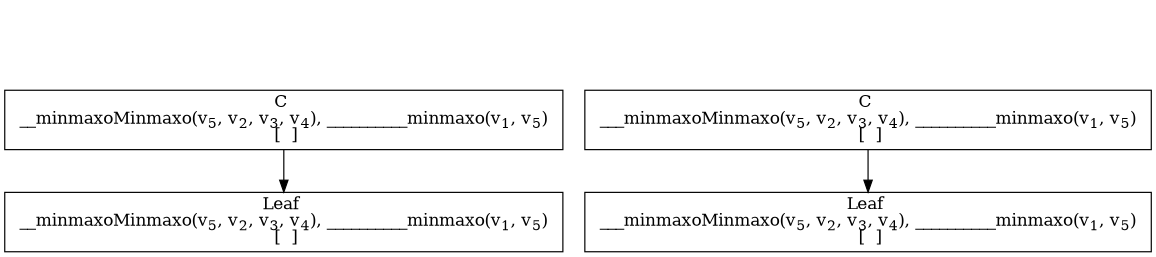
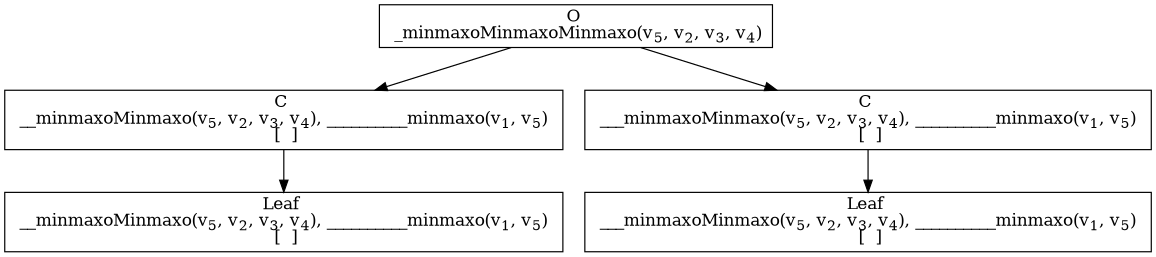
none -> (576, 26)
